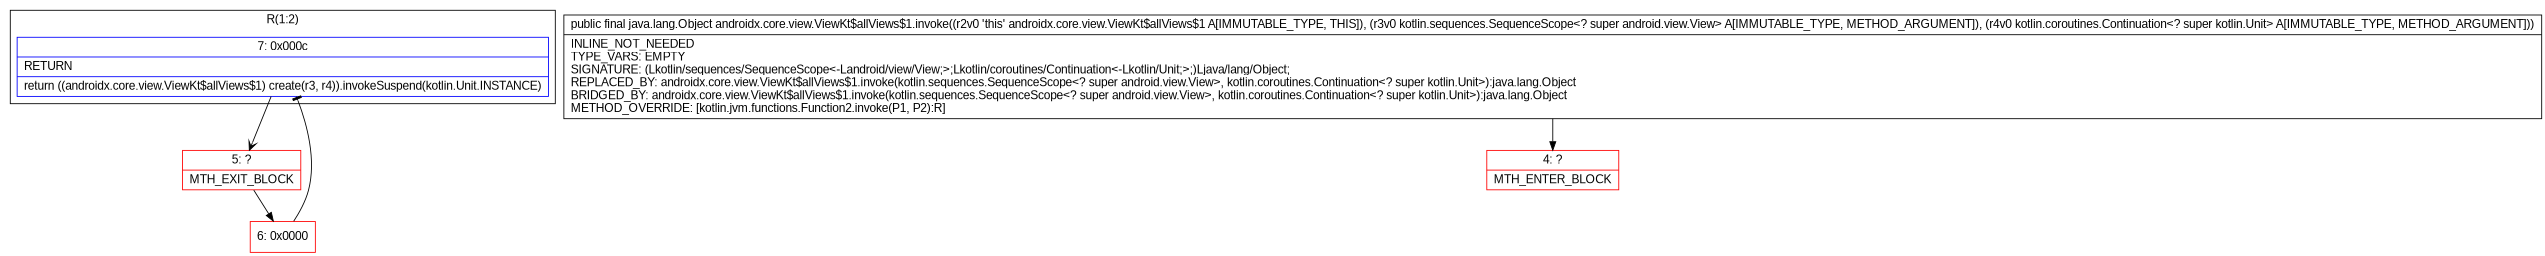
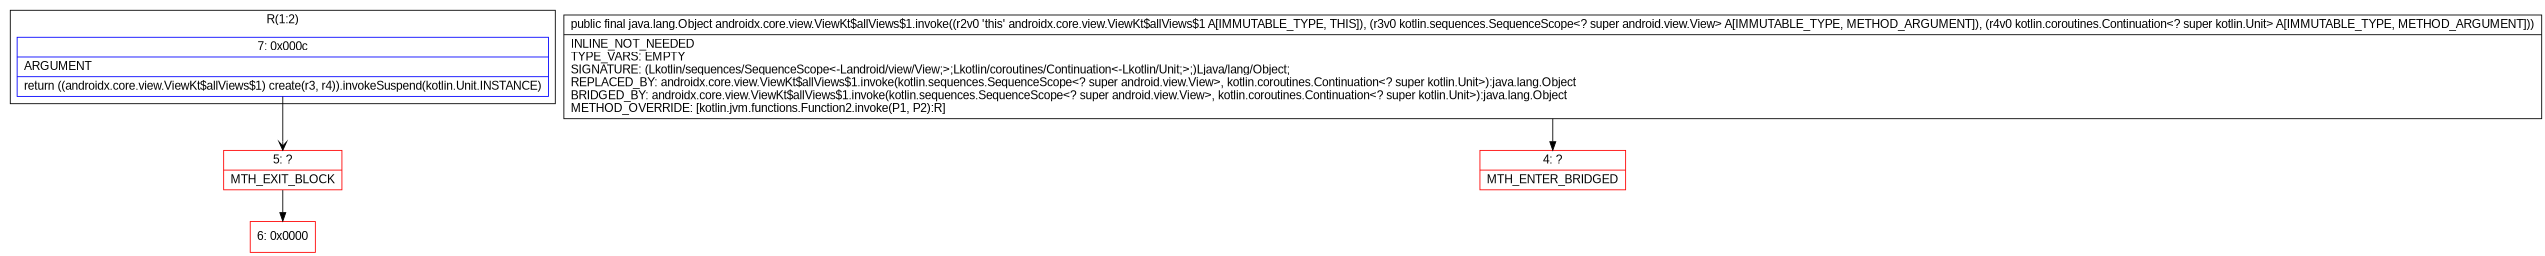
(48, 66) -> (58, 66)
(311, 162) -> none
(1553, 180) -> (1553, 180)
